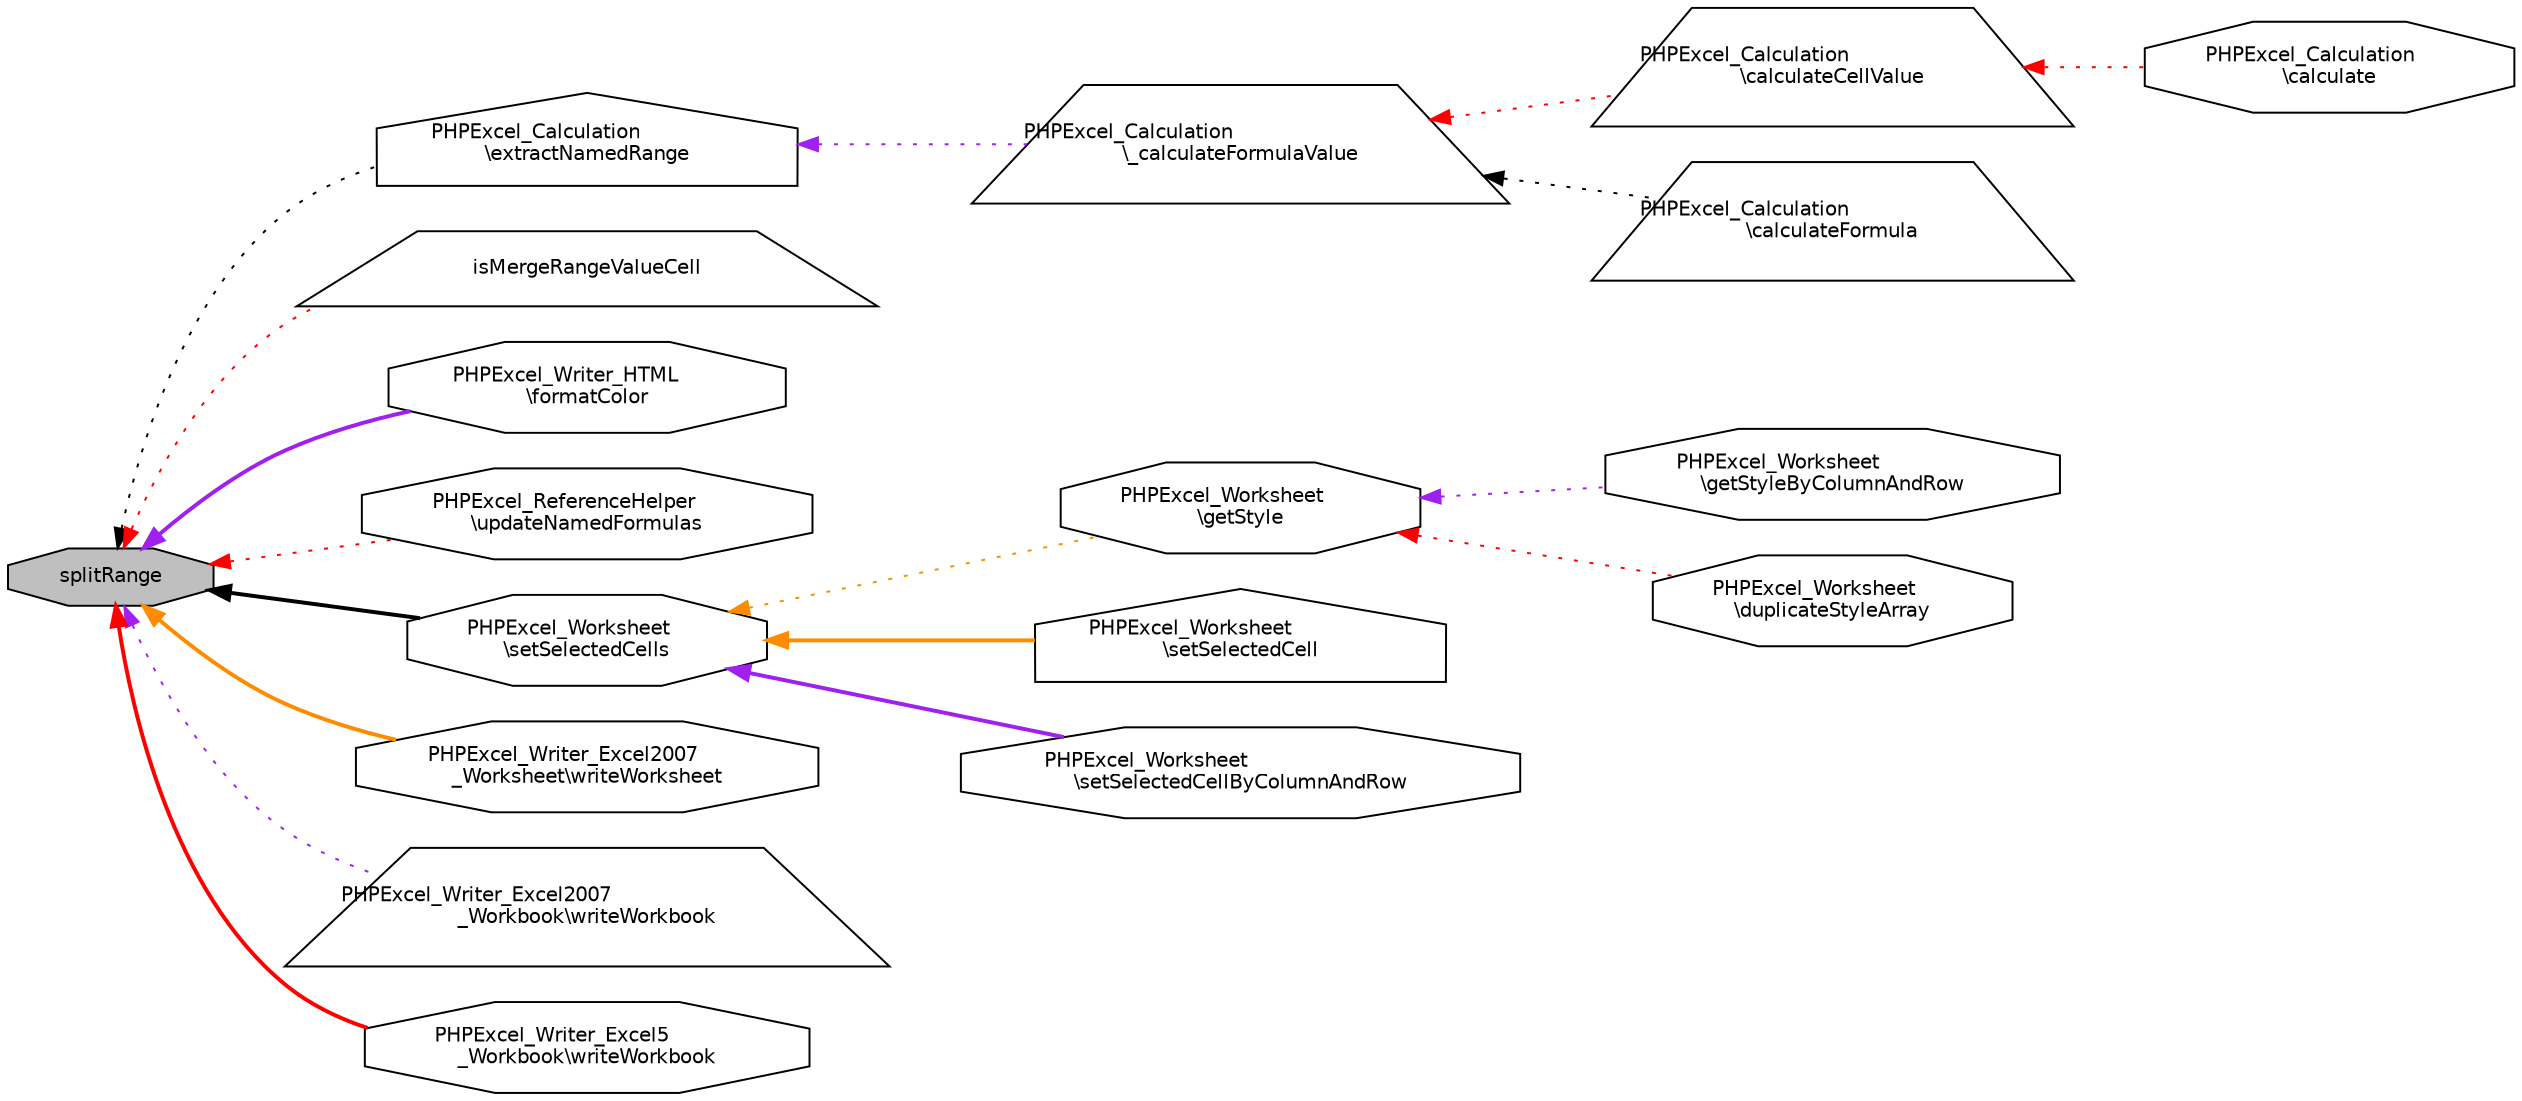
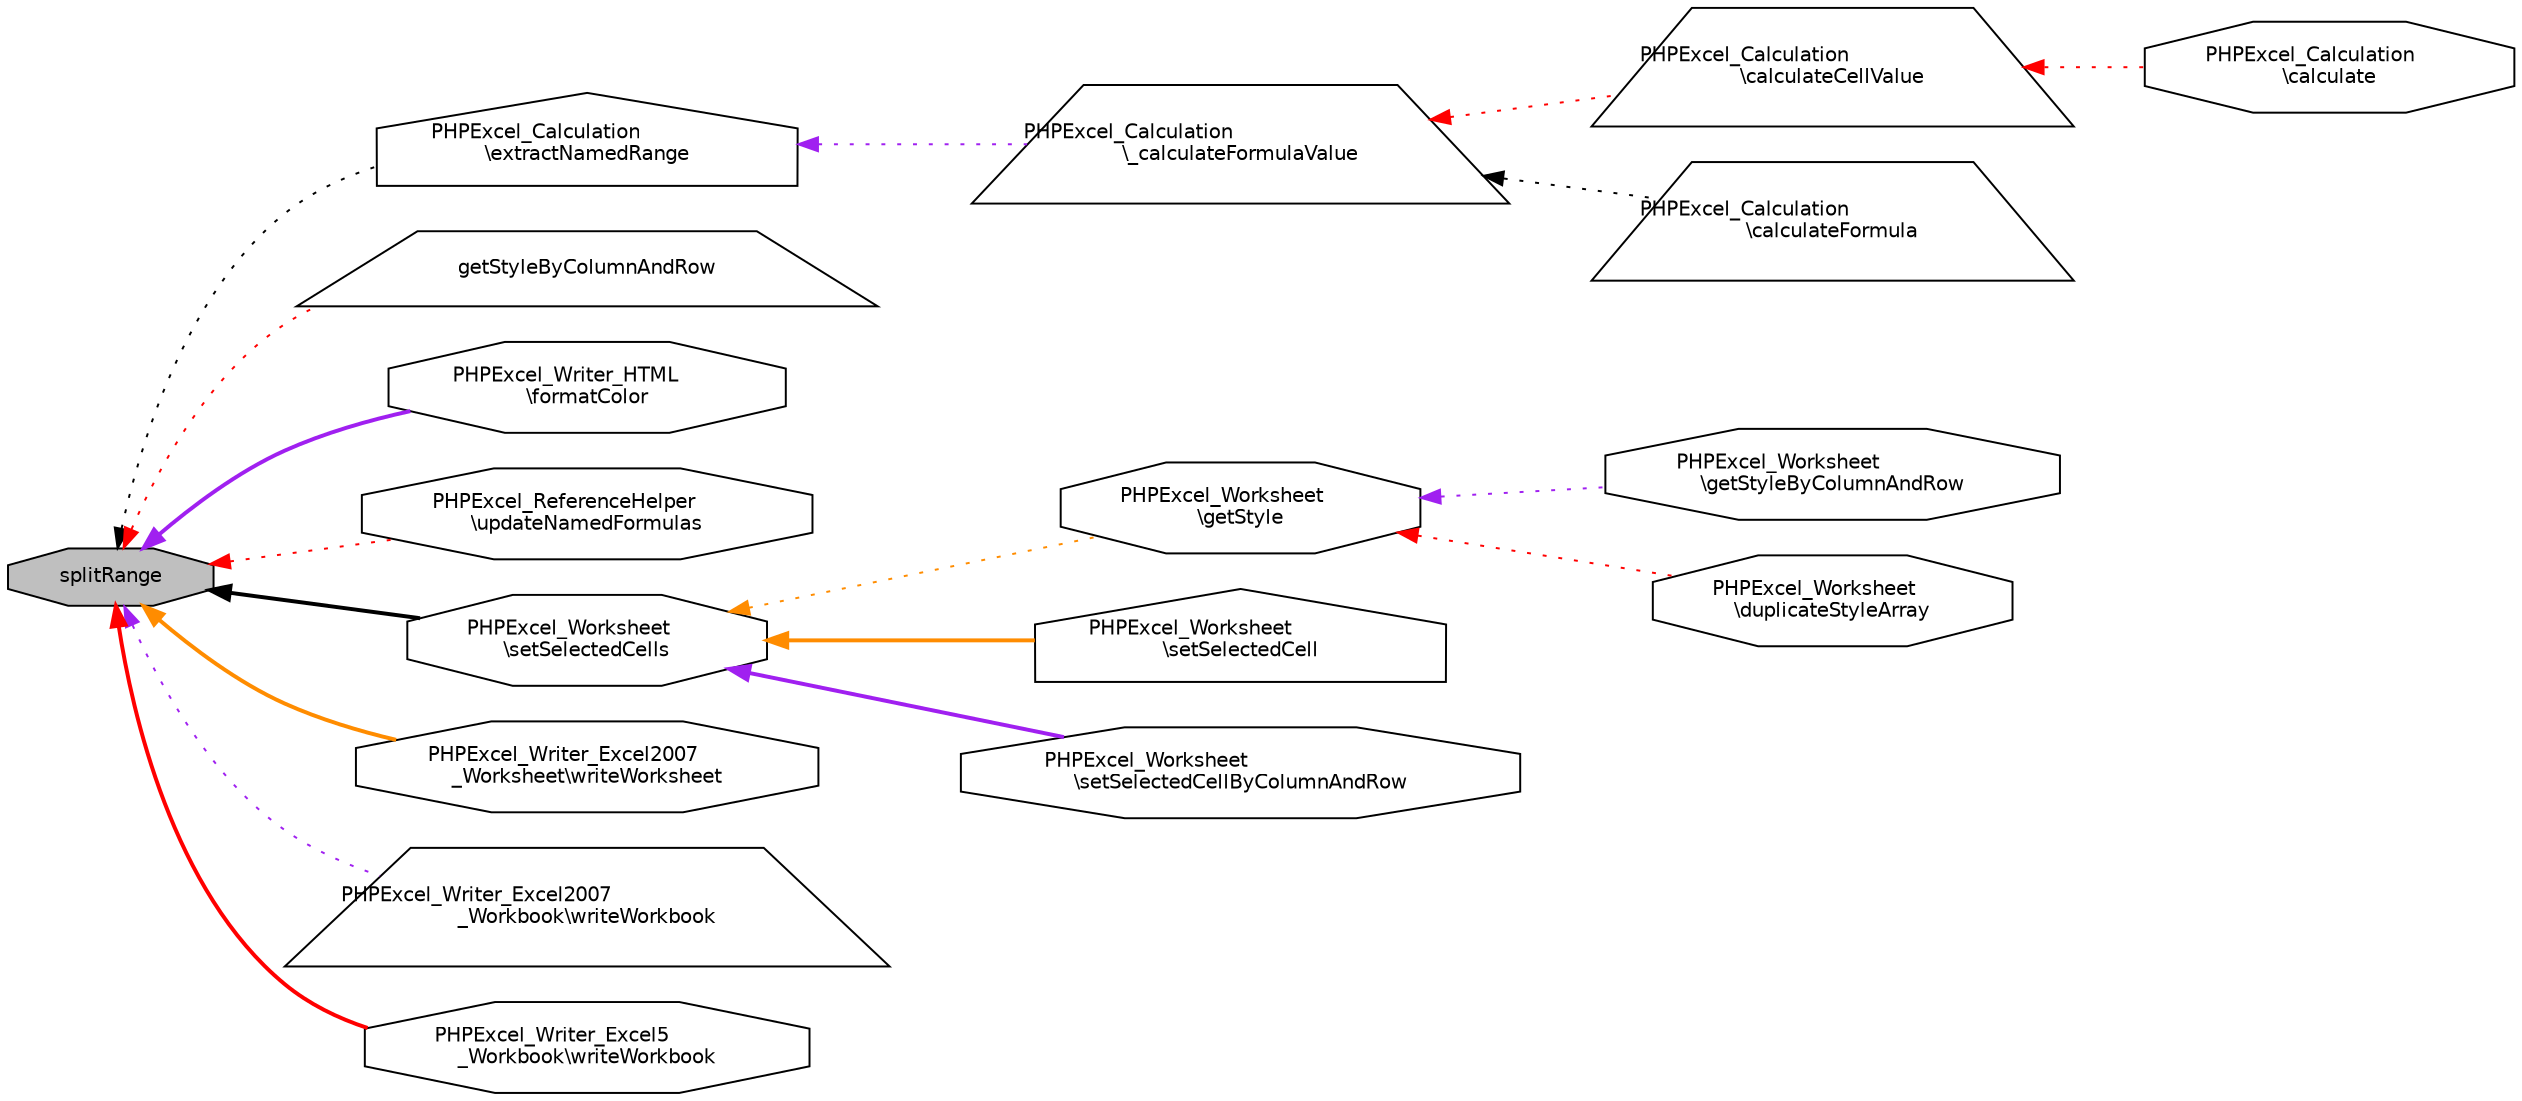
(587, 269) -> (587, 269)
